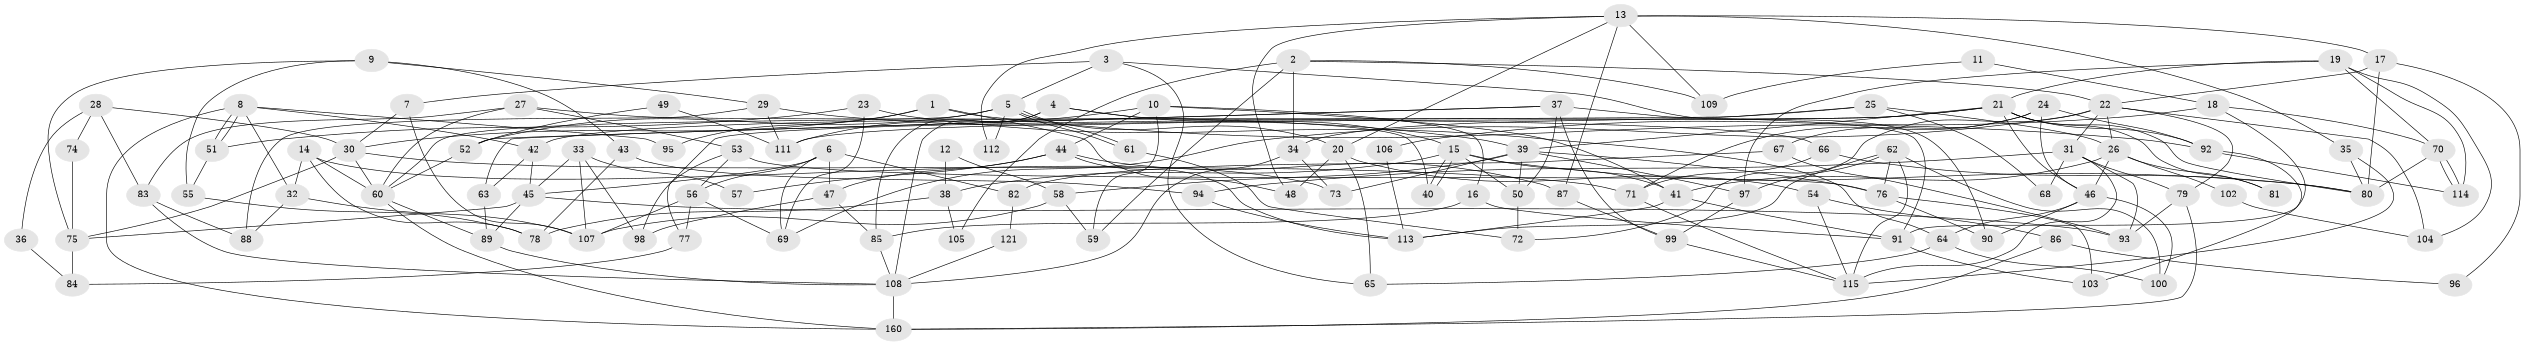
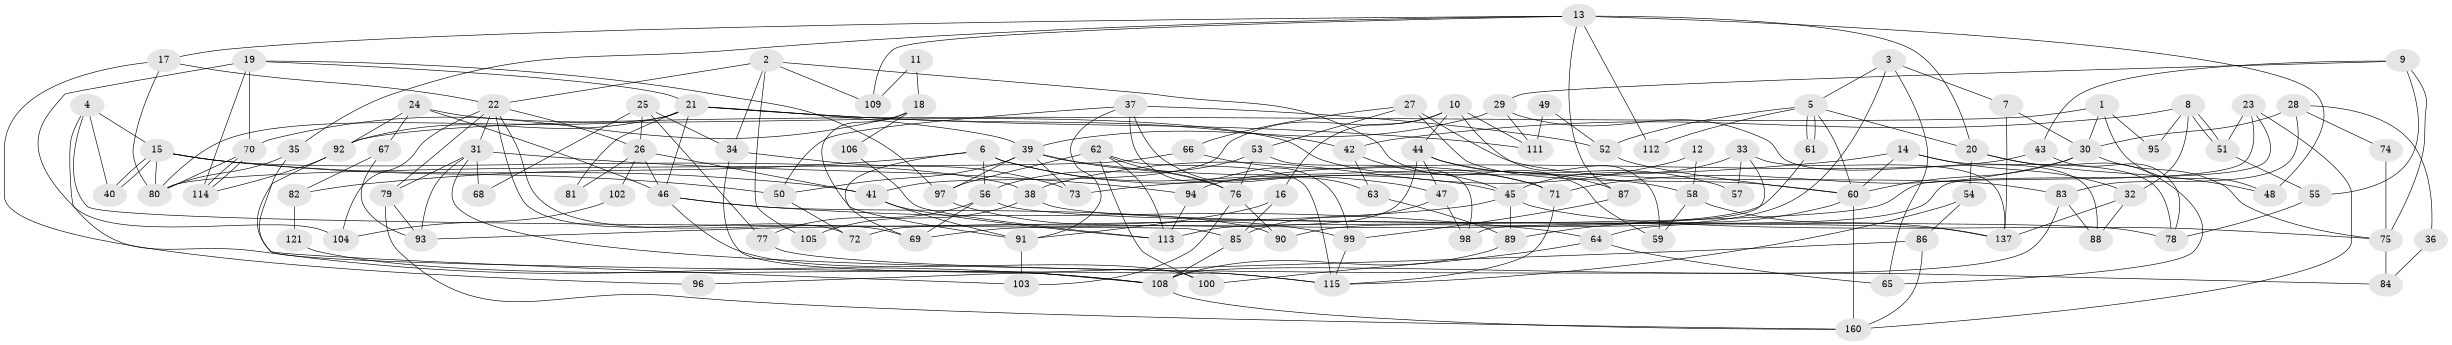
(587, 240) -> (2004, 240)
(383, 309) -> (2202, 292)
